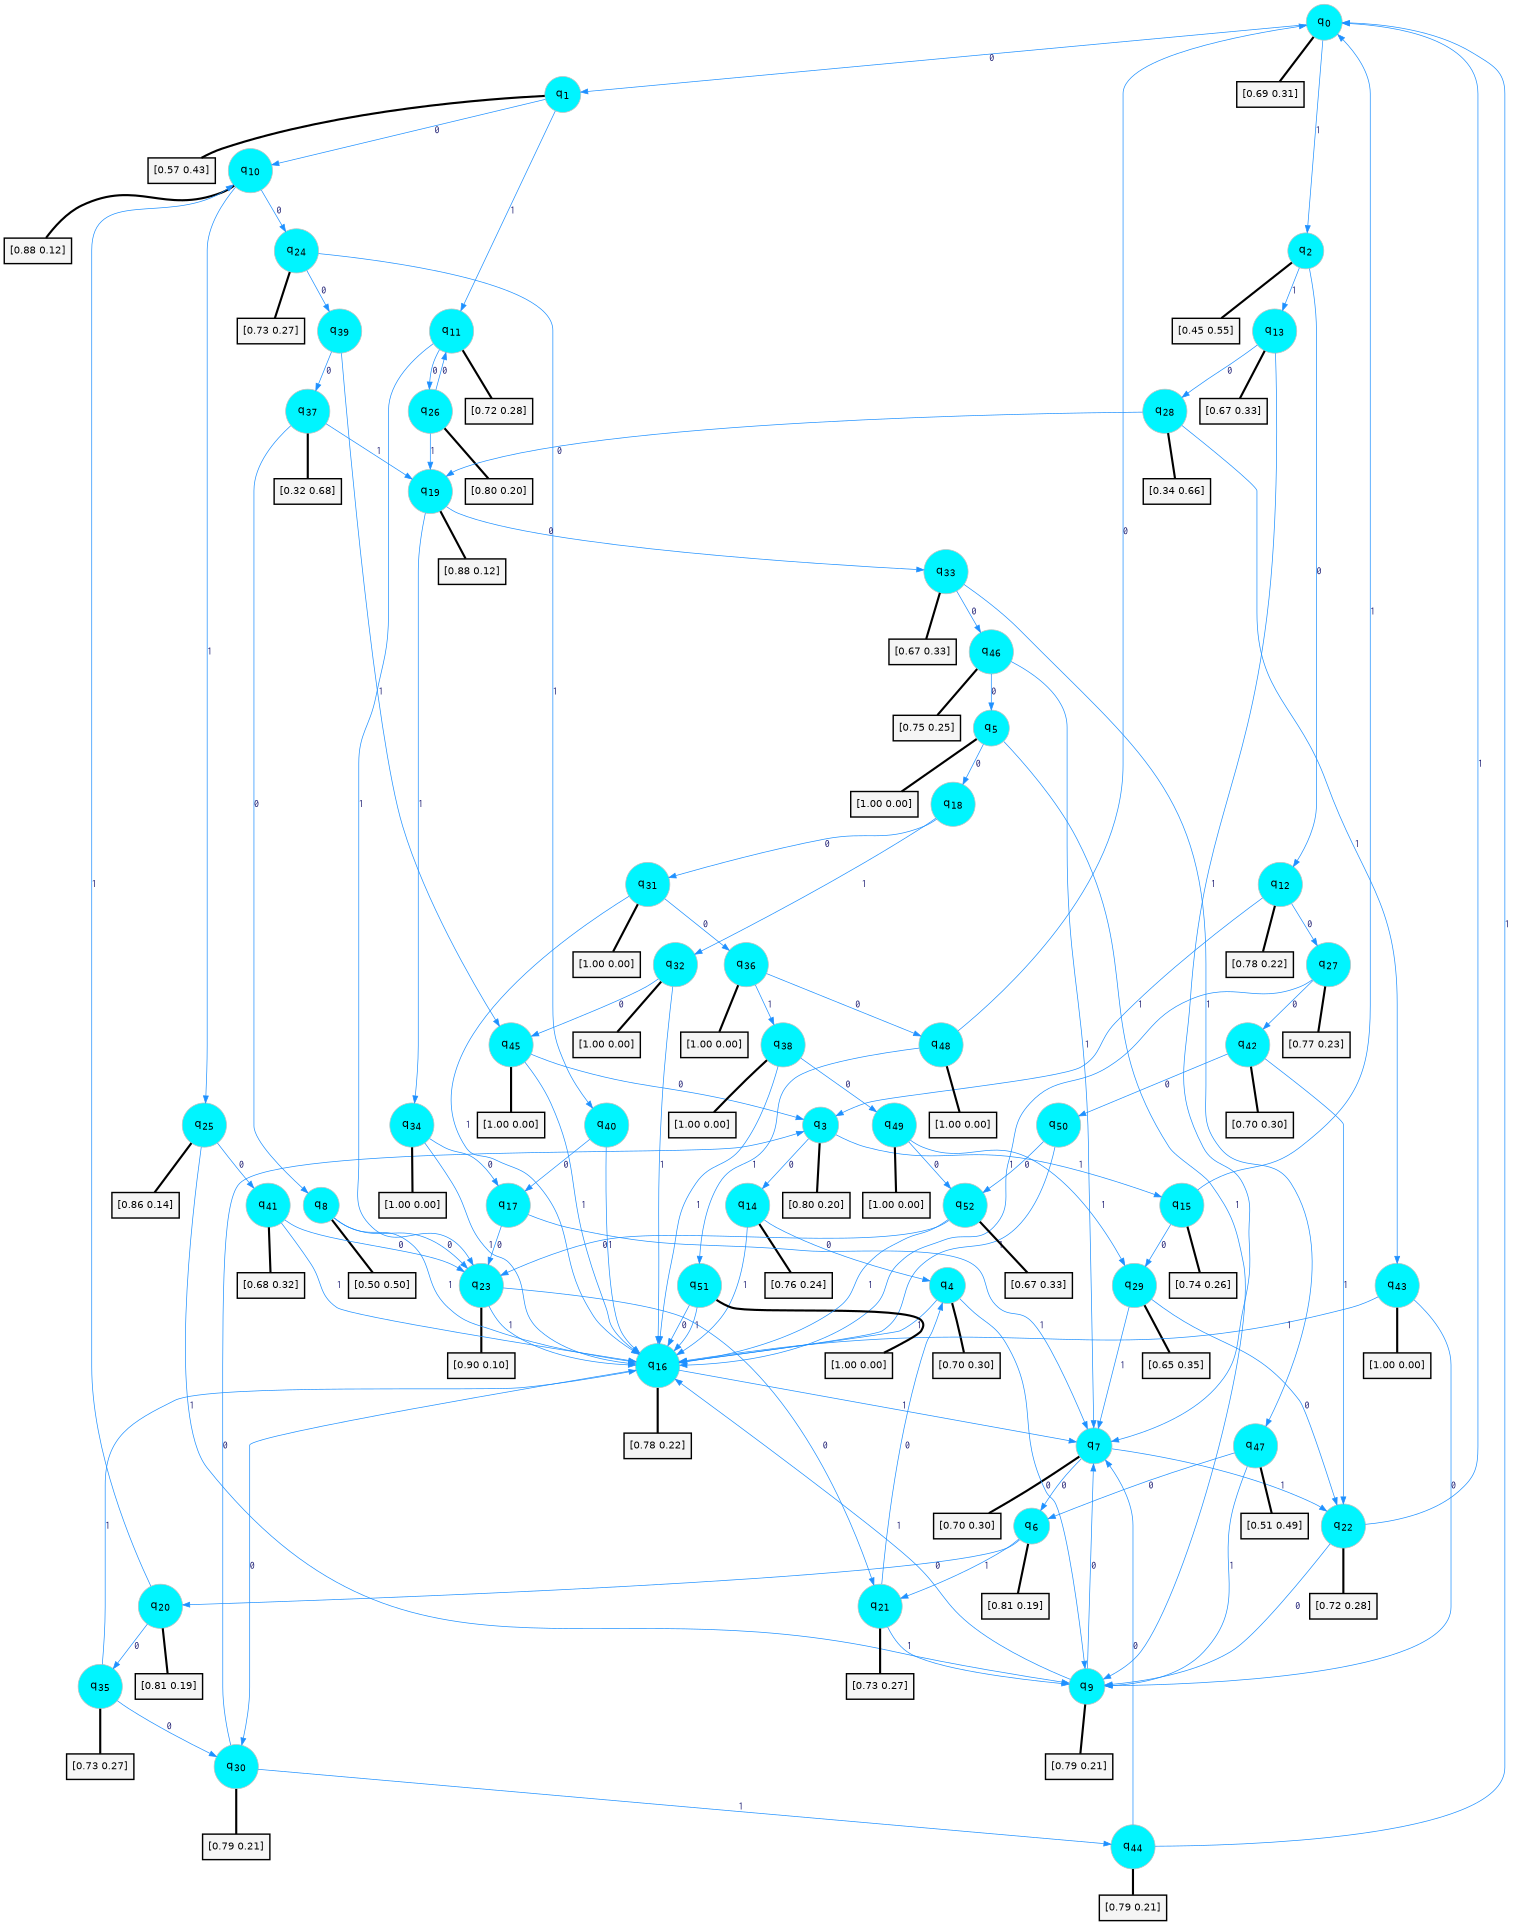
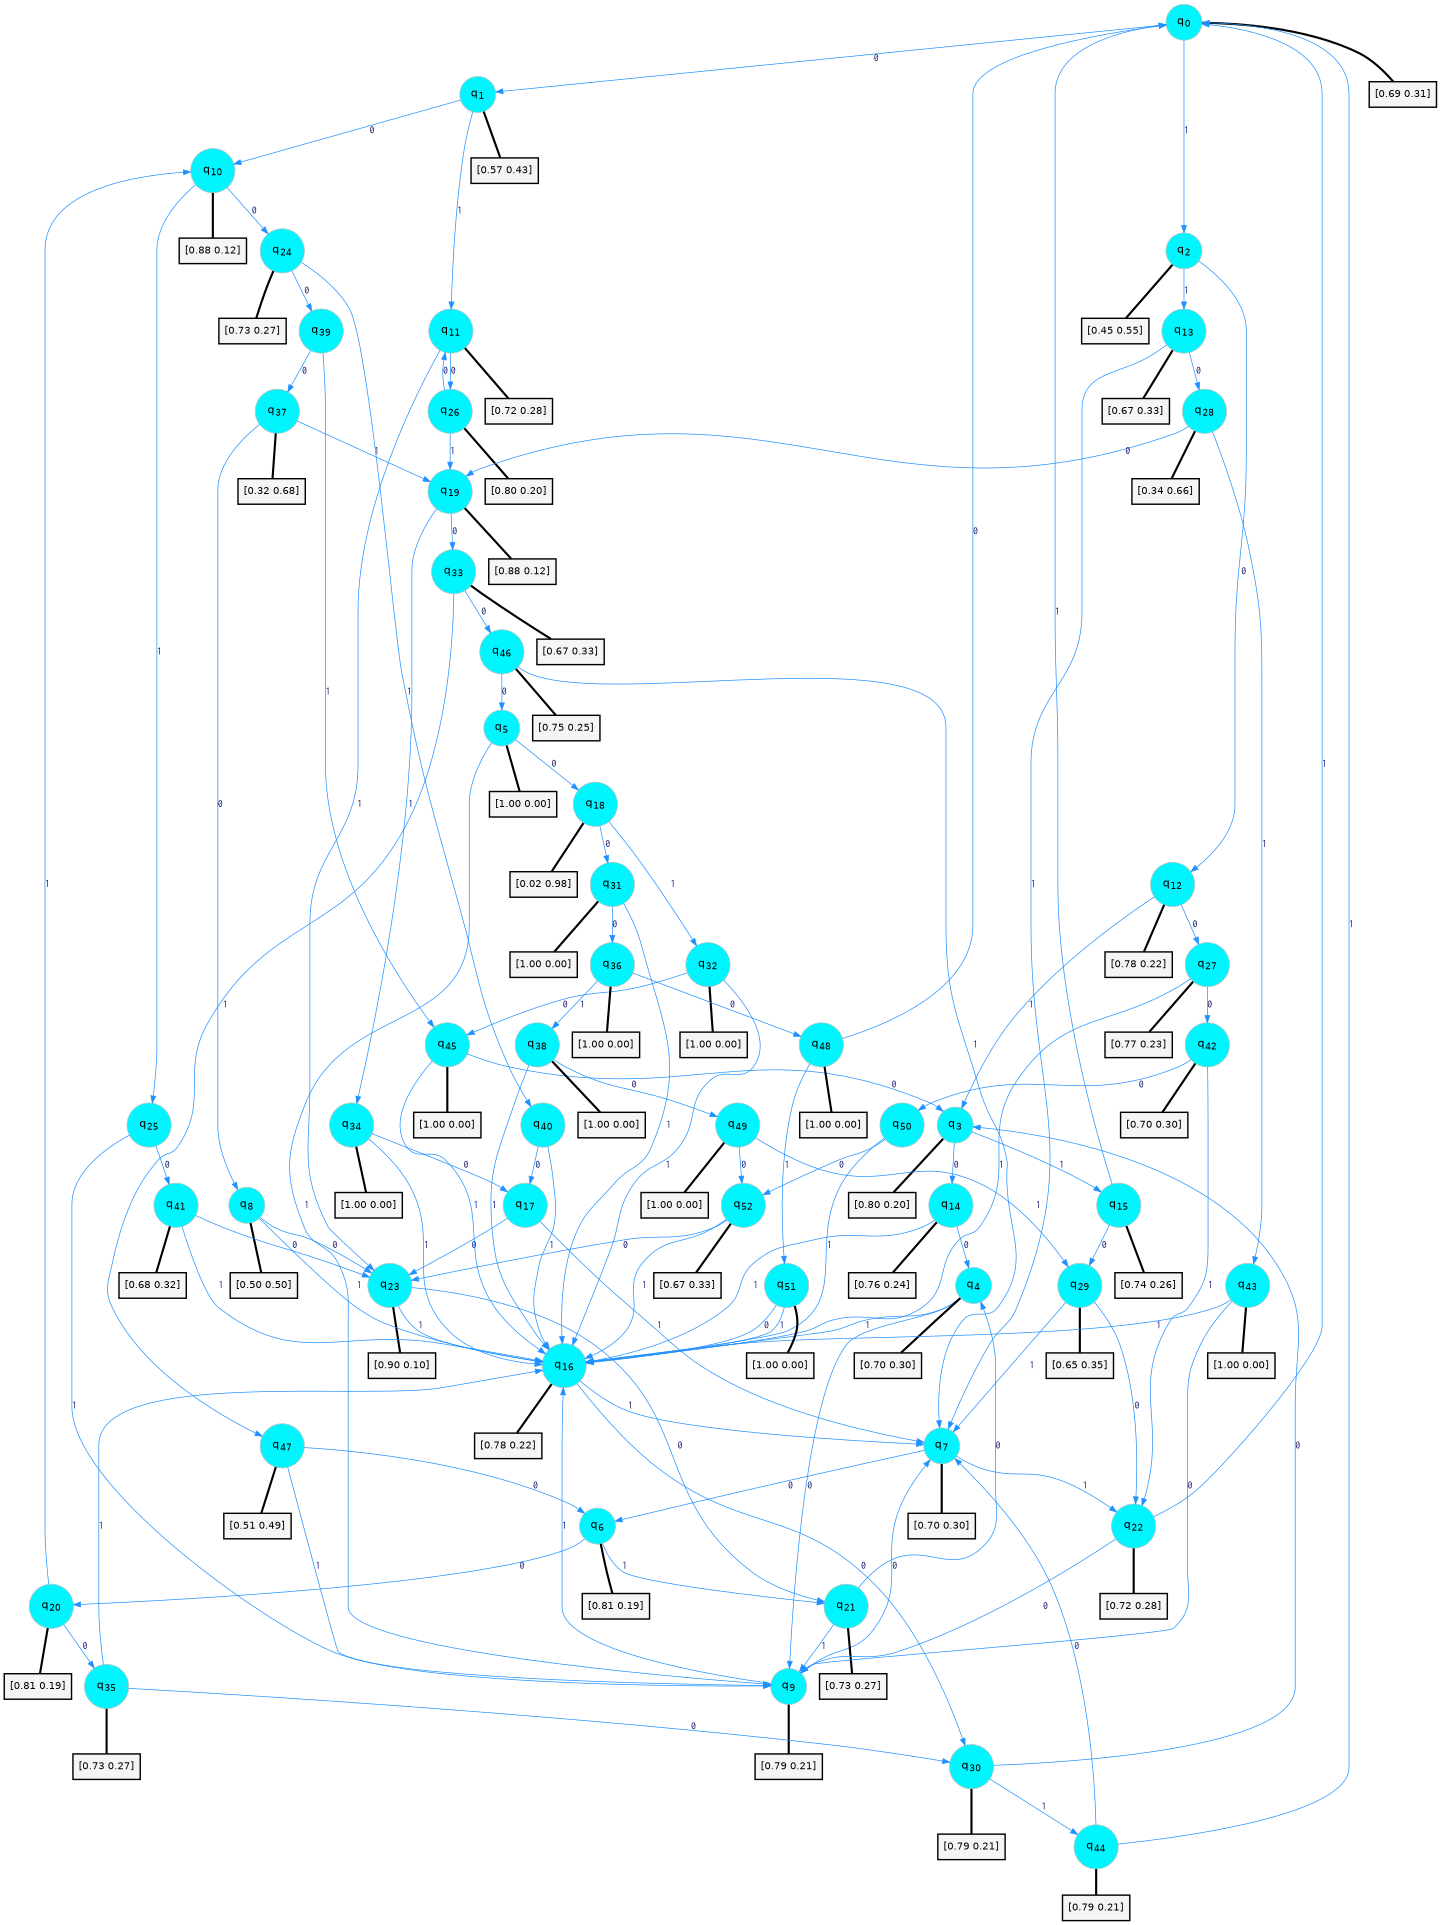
none -> (544, 884)
(146, 1205) -> none
